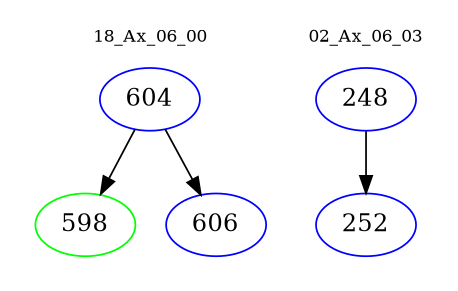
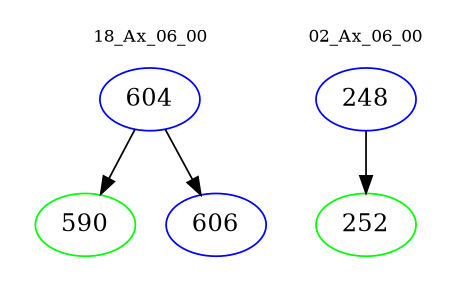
(366, 37) -> (366, 37)
(85, 225) -> (85, 225)
(366, 225) -> (366, 225)
